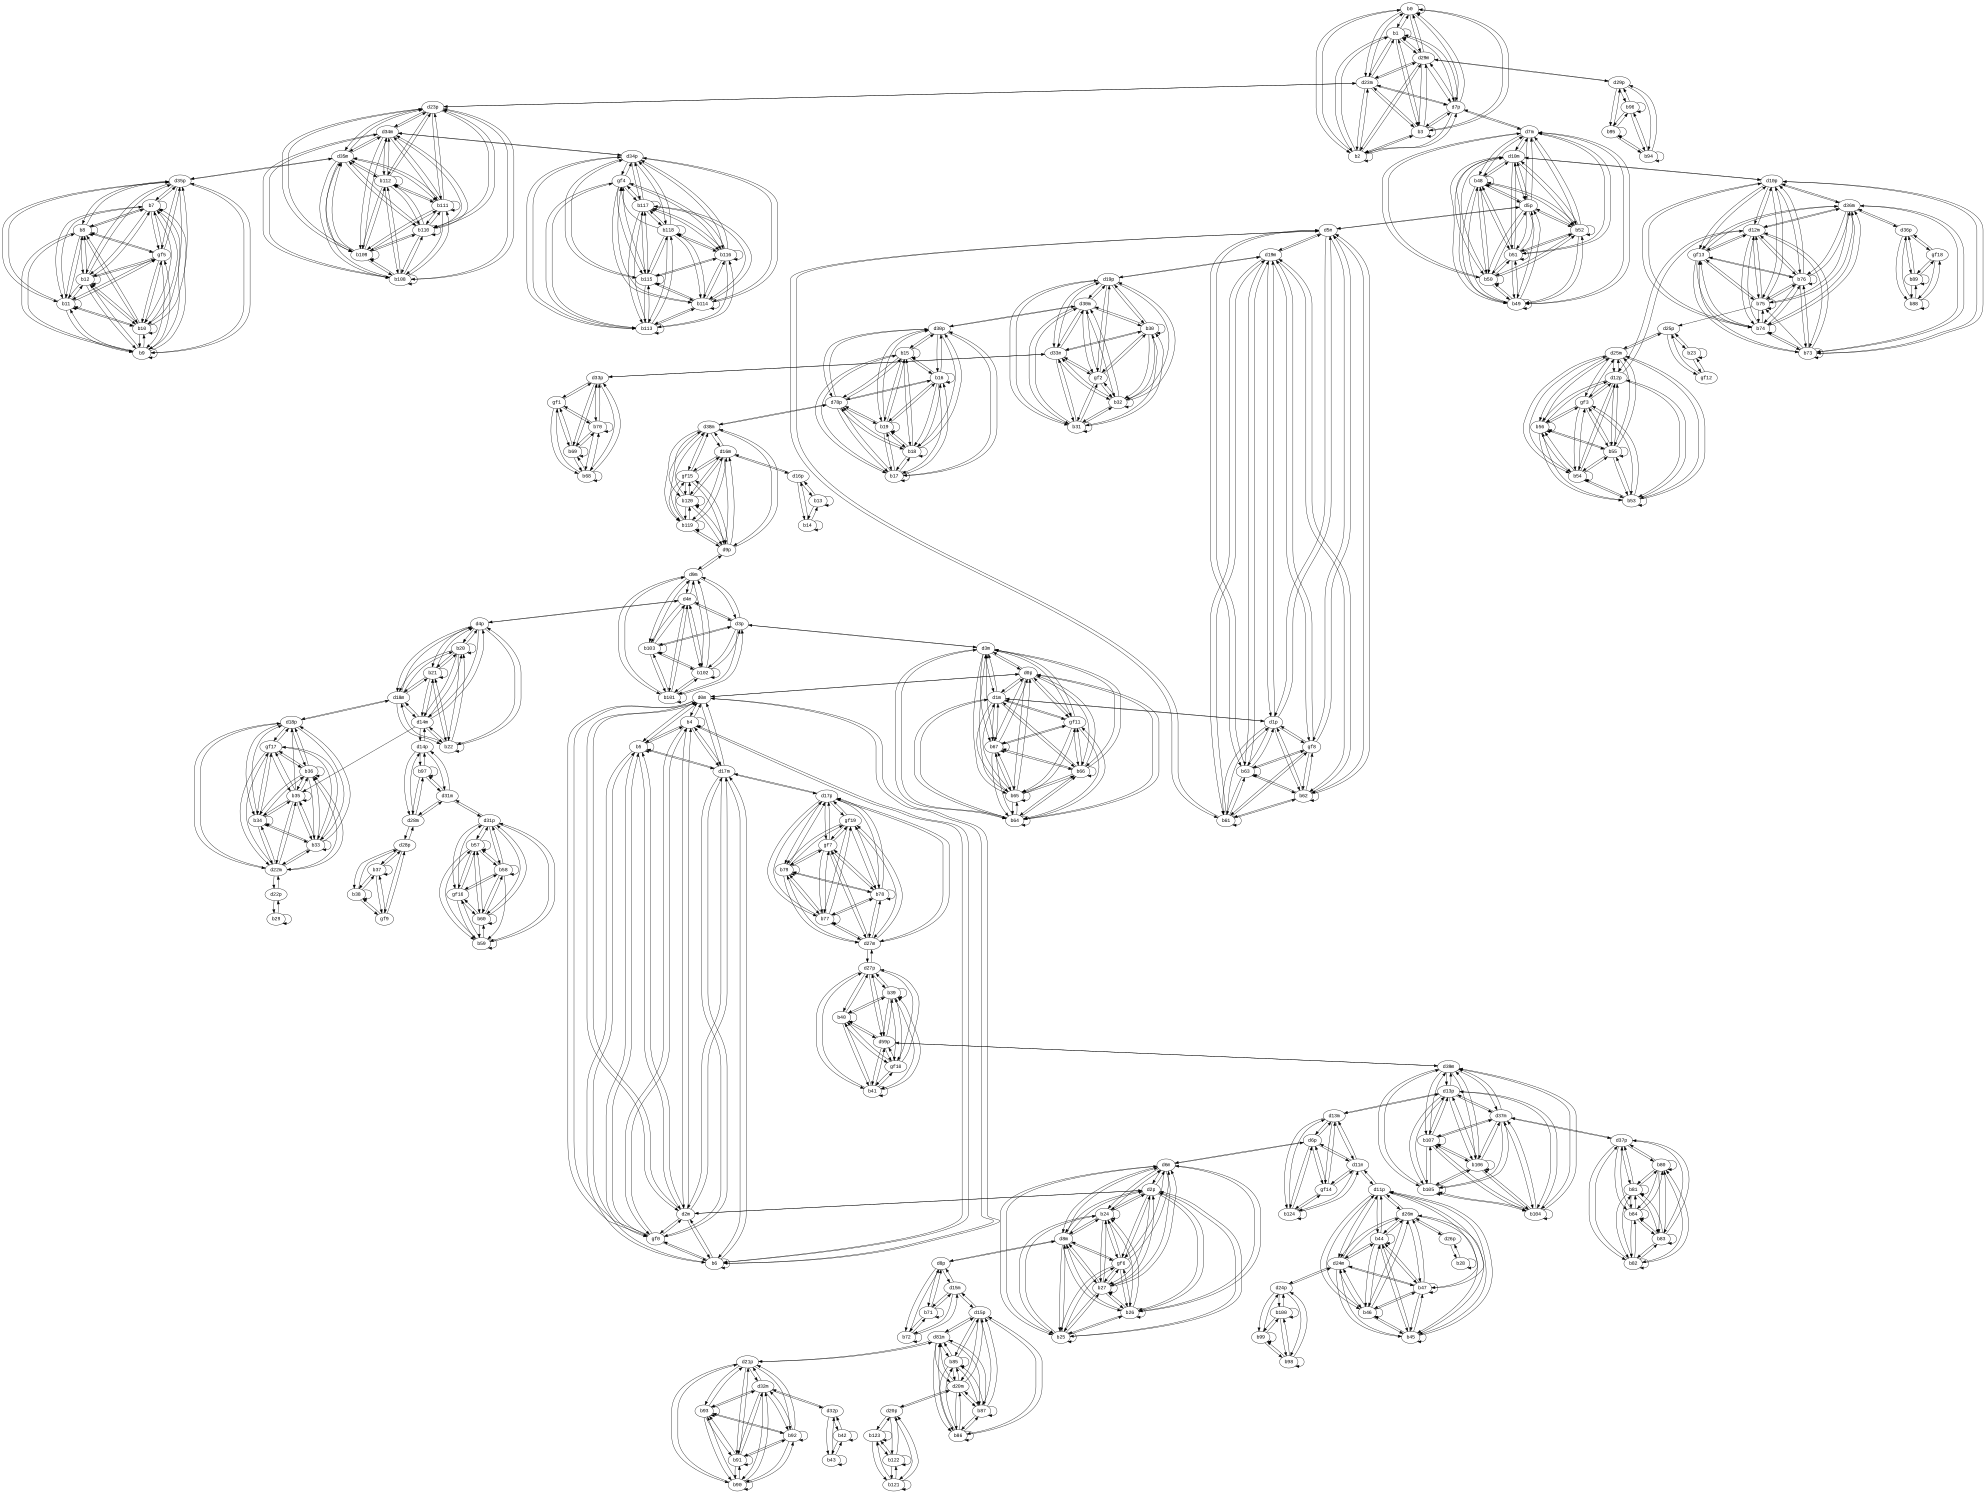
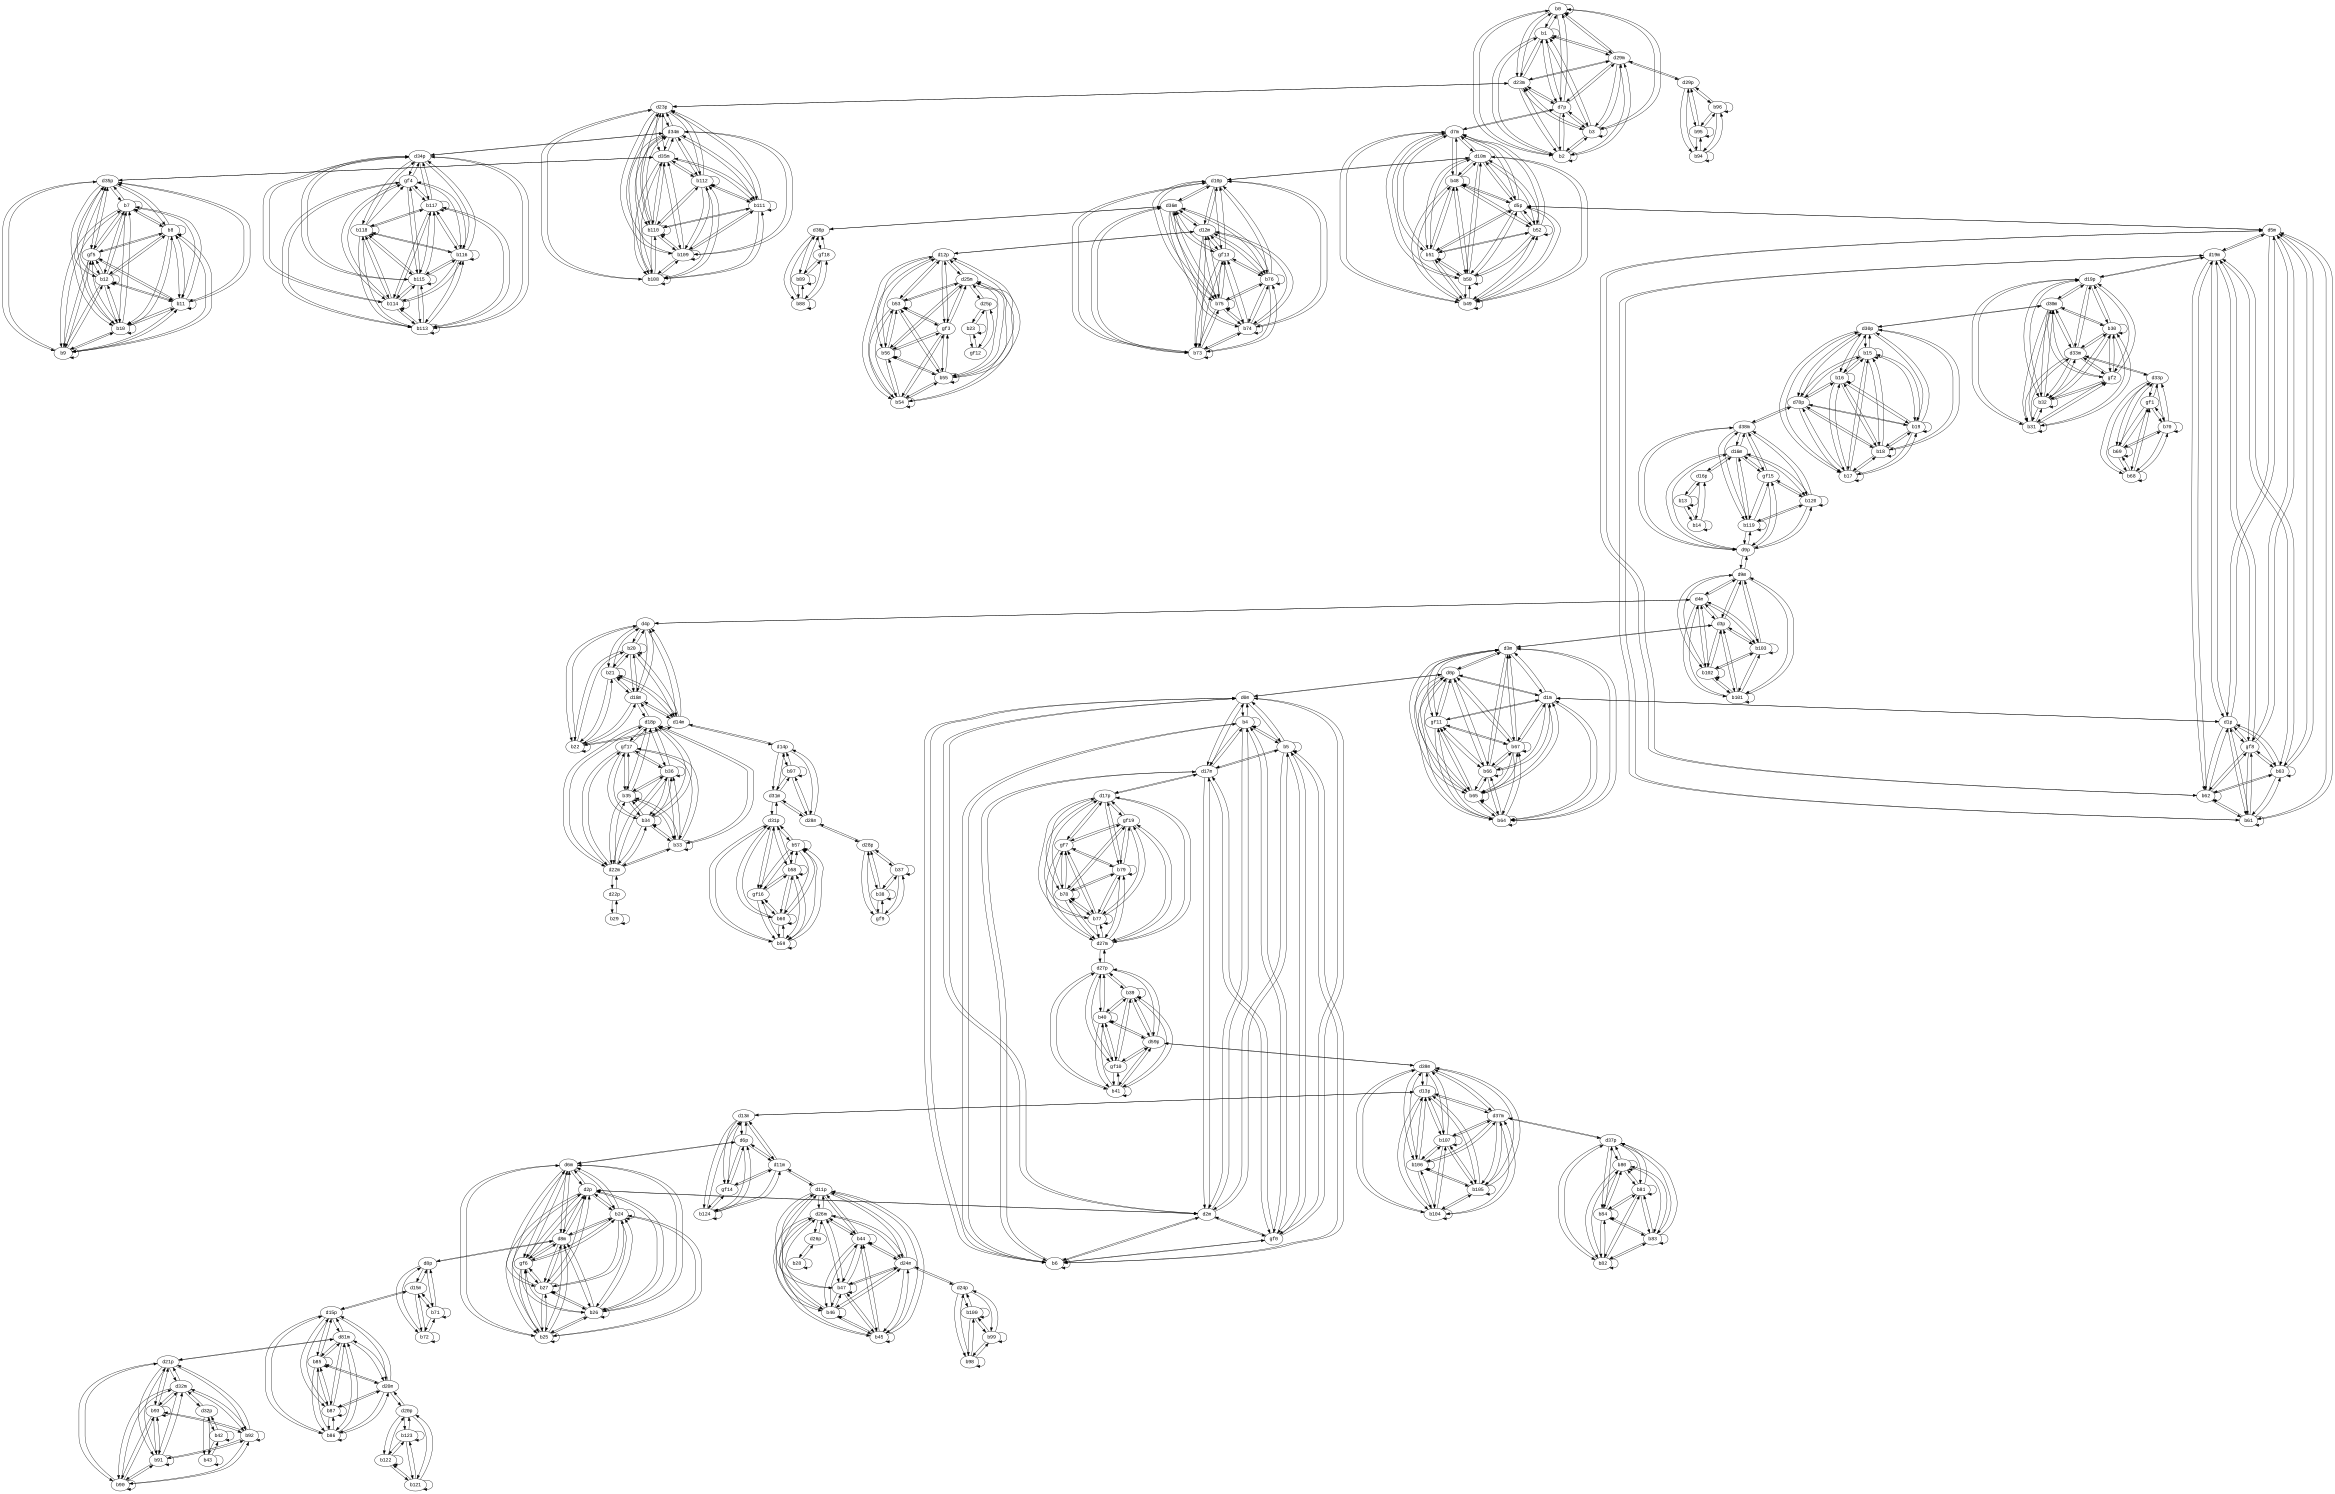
(1726, 313) -> (1207, 327)
(360, 759) -> (638, 758)
none -> (805, 912)
